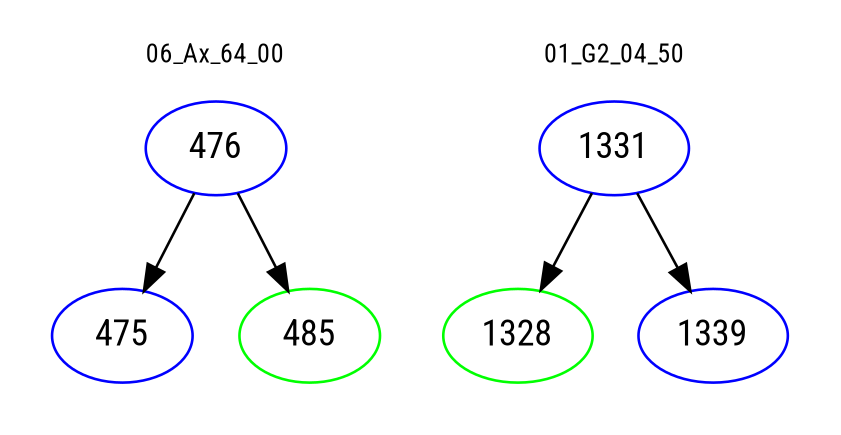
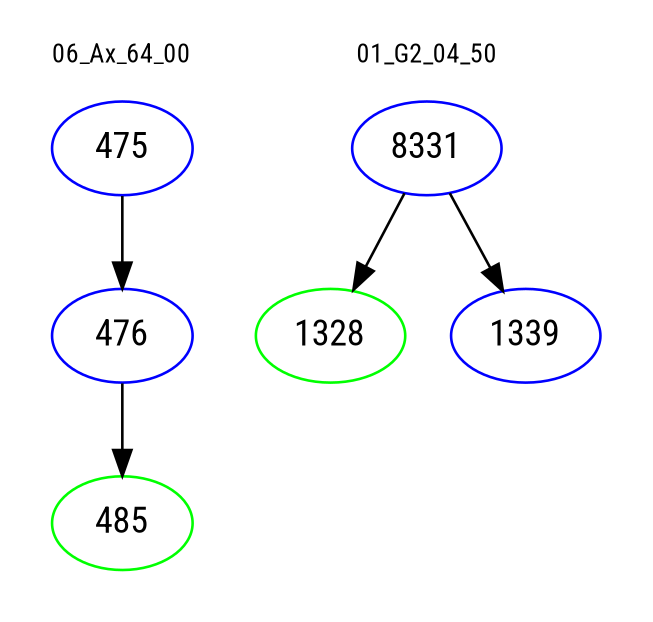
(614, 148) -> (427, 148)
(175, 230) -> (122, 229)
